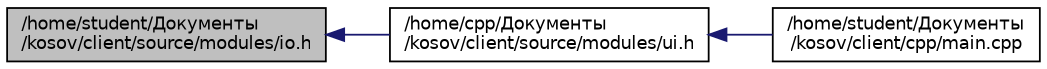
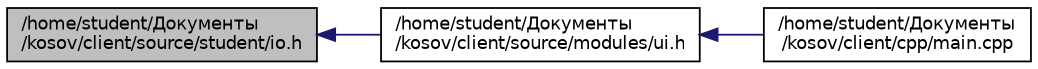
(166, 35) -> (162, 35)
(549, 35) -> (540, 35)
